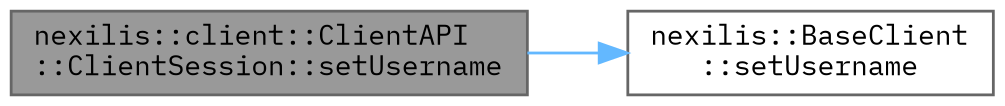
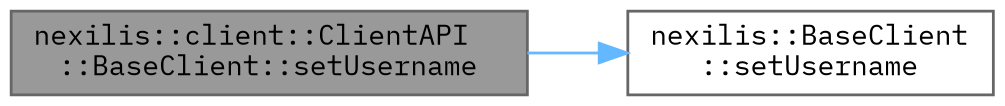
(269, 53) -> (269, 53)
